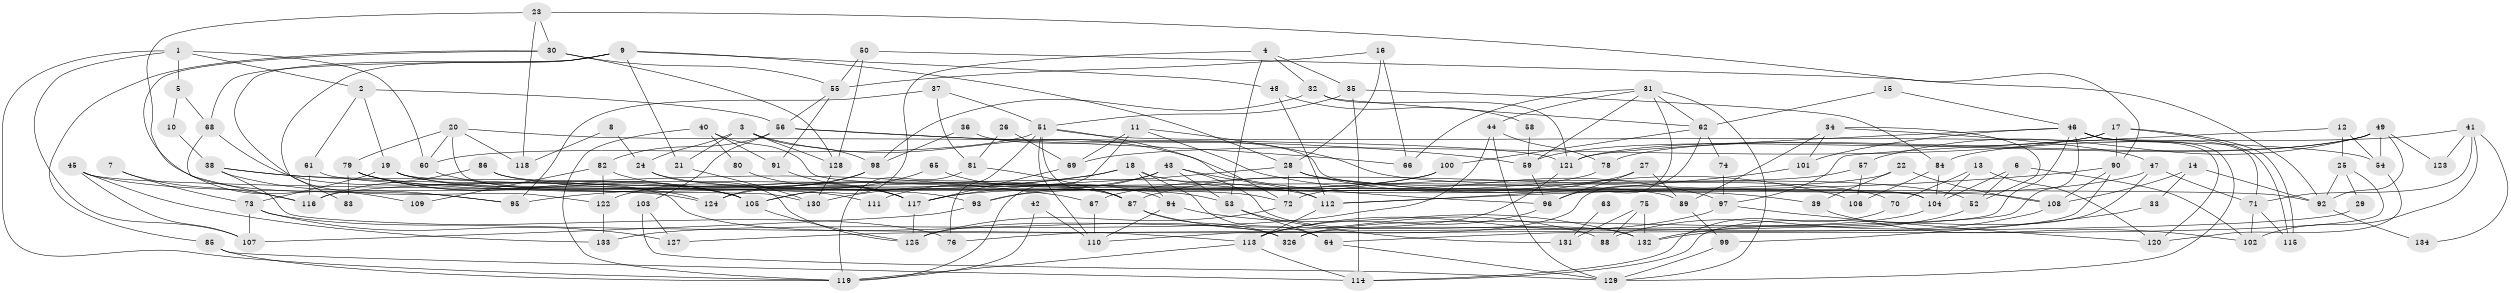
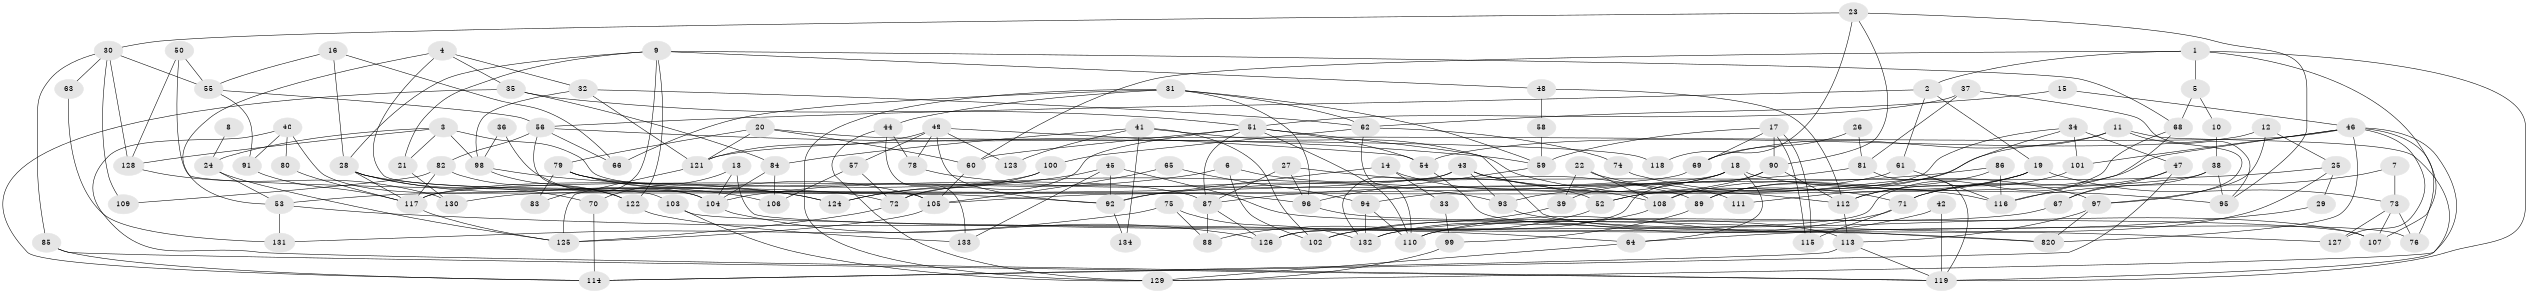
none -> (89, 70)
(567, 147) -> none
(611, 192) -> none
(721, 229) -> none
(1290, 243) -> (1266, 243)
(2155, 243) -> (2049, 243)
